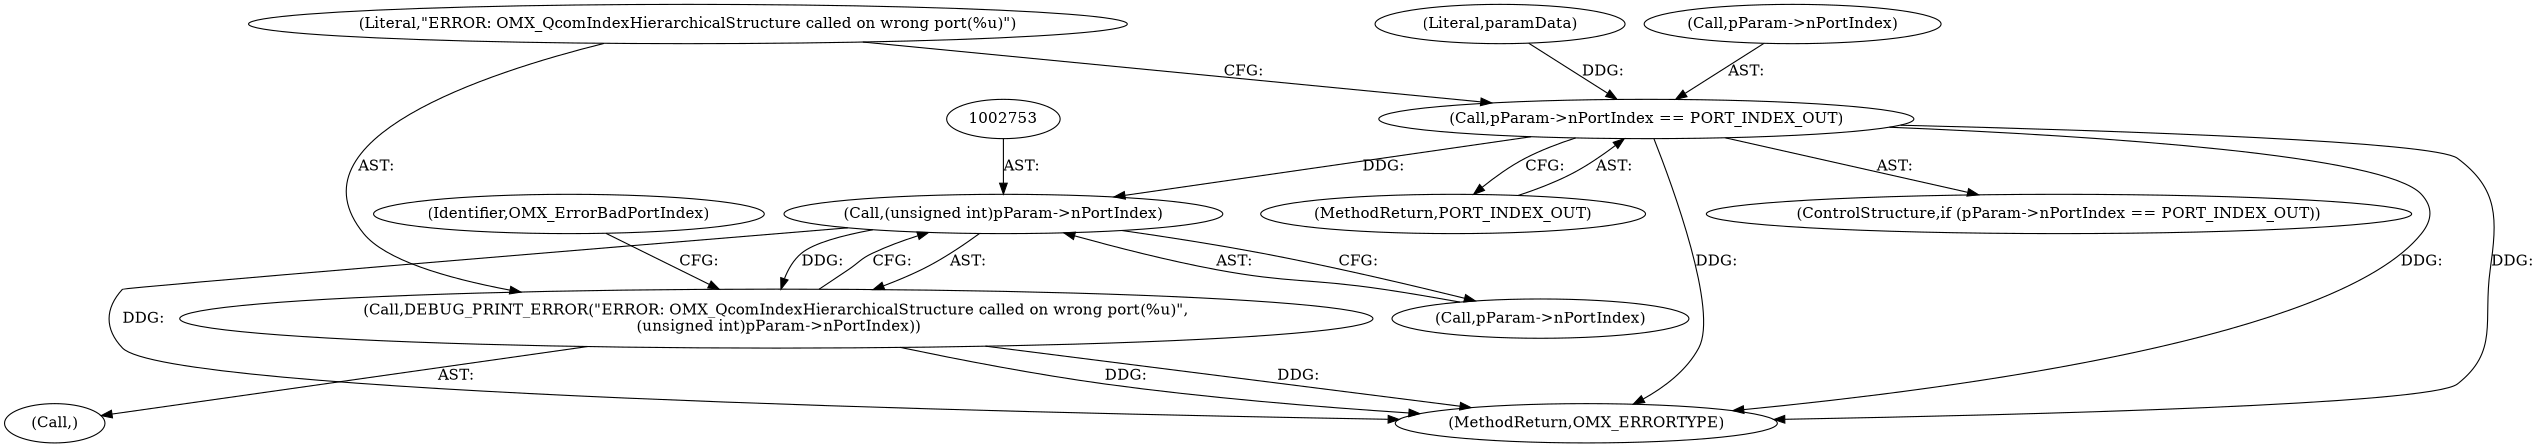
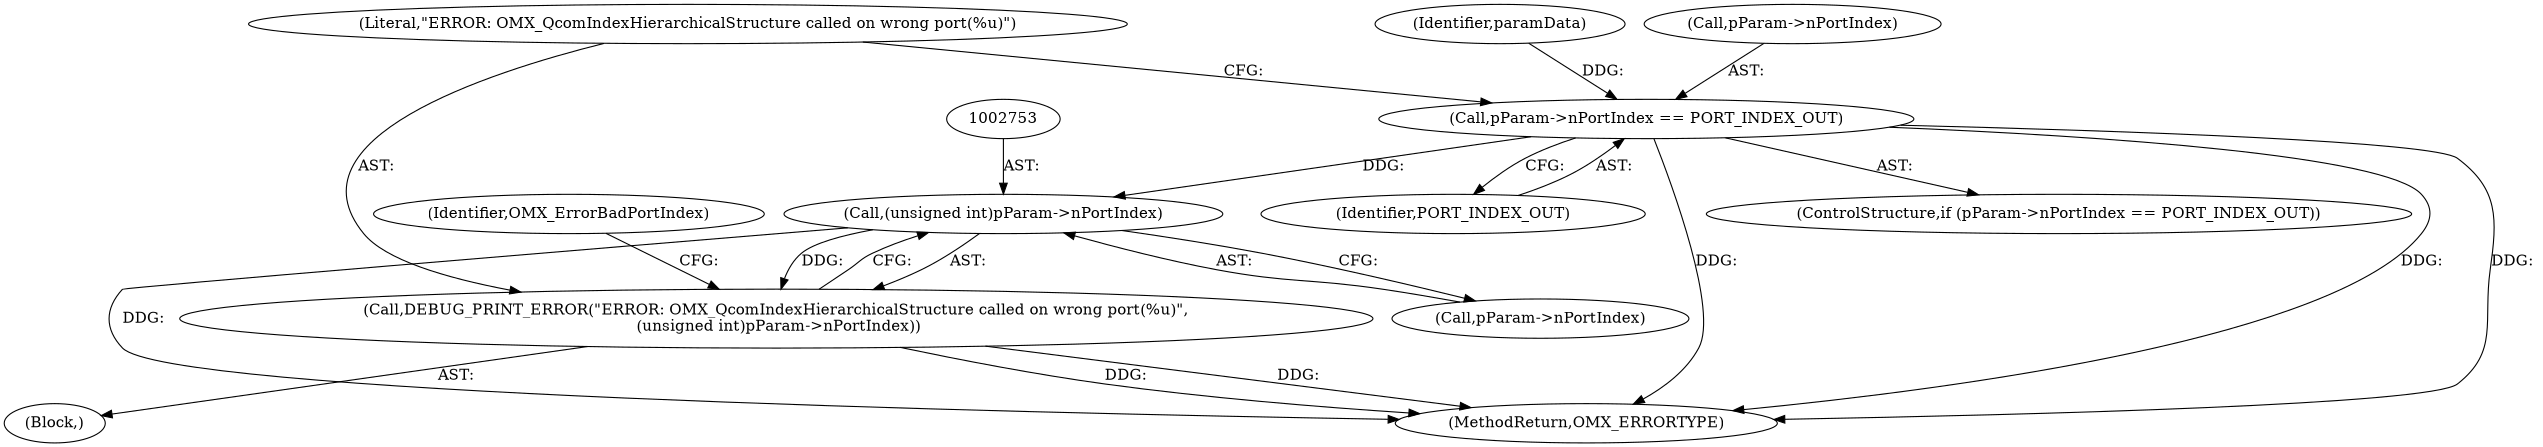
(1500, 24) -> (1500, 24)
(1453, 214) -> (1453, 214)
(55, 423) -> (55, 423)
